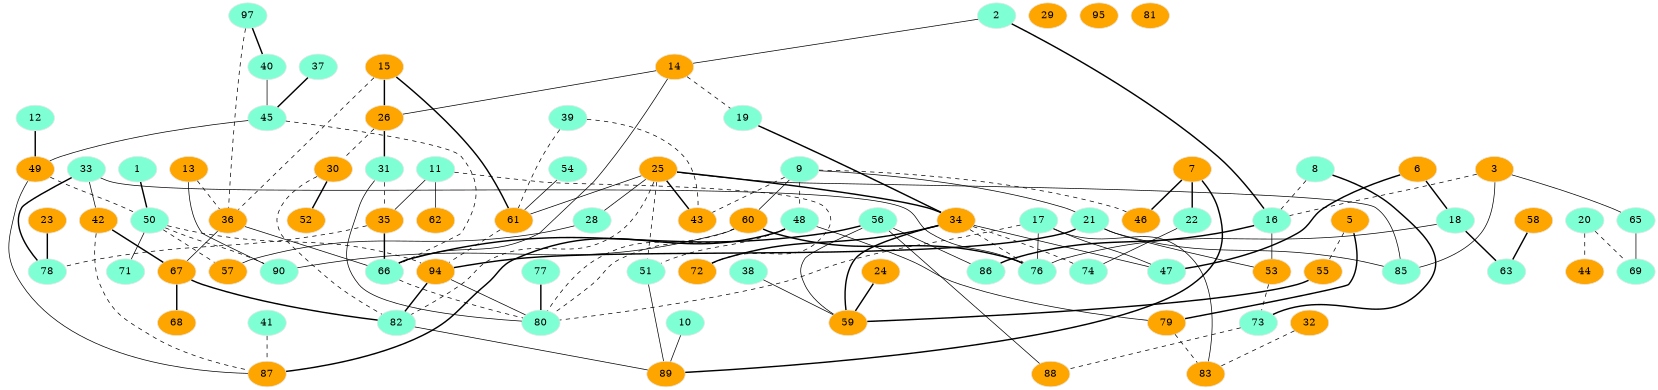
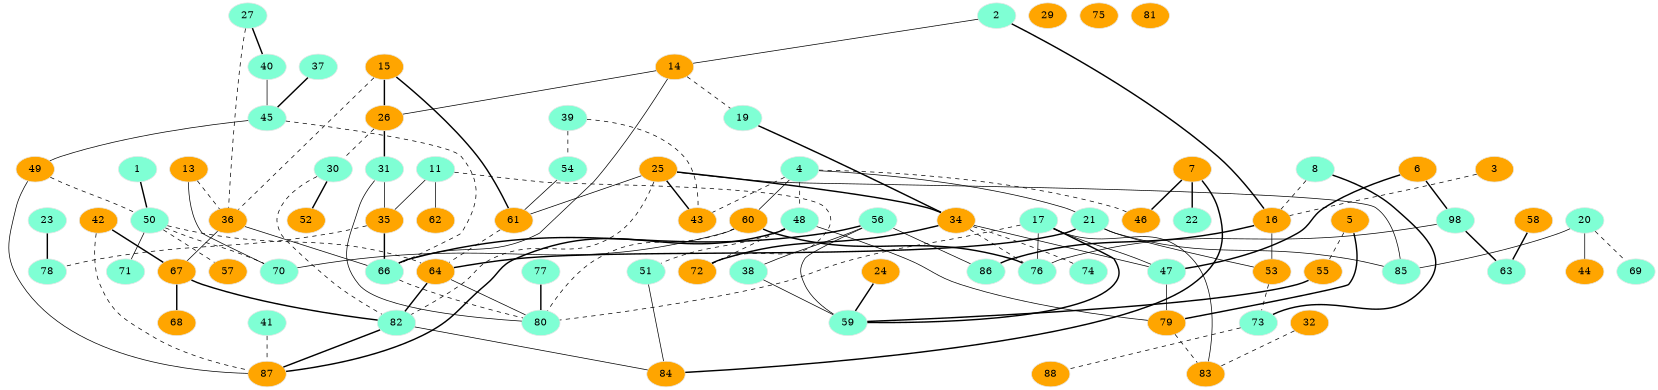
(248, 16) -> (248, 16)
(1099, 16) -> (1099, 16)
(35, 118) -> none
(536, 167) -> (568, 144)
(86, 169) -> none
(333, 169) -> (333, 169)
(800, 169) -> (800, 169)
(384, 195) -> (384, 195)
(47, 220) -> (47, 220)
(592, 220) -> none
(652, 220) -> none
(1272, 220) -> (1272, 220)
(1455, 220) -> (1455, 220)
(1636, 220) -> none
(1479, 235) -> (1496, 252)
(887, 241) -> (1075, 304)
(1585, 246) -> (1585, 246)
(1135, 249) -> none
(617, 261) -> (749, 246)
(279, 272) -> (279, 272)
(436, 272) -> (436, 272)
none -> (1167, 292)
(964, 297) -> (813, 246)
(685, 323) -> none
(848, 323) -> (848, 323)
none -> (332, 348)
(666, 374) -> (666, 374)
